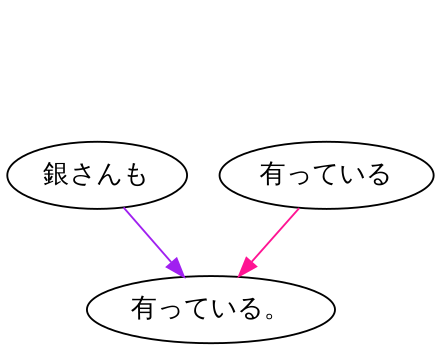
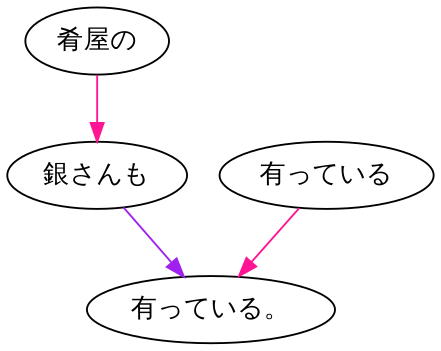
none -> (97, 41)
